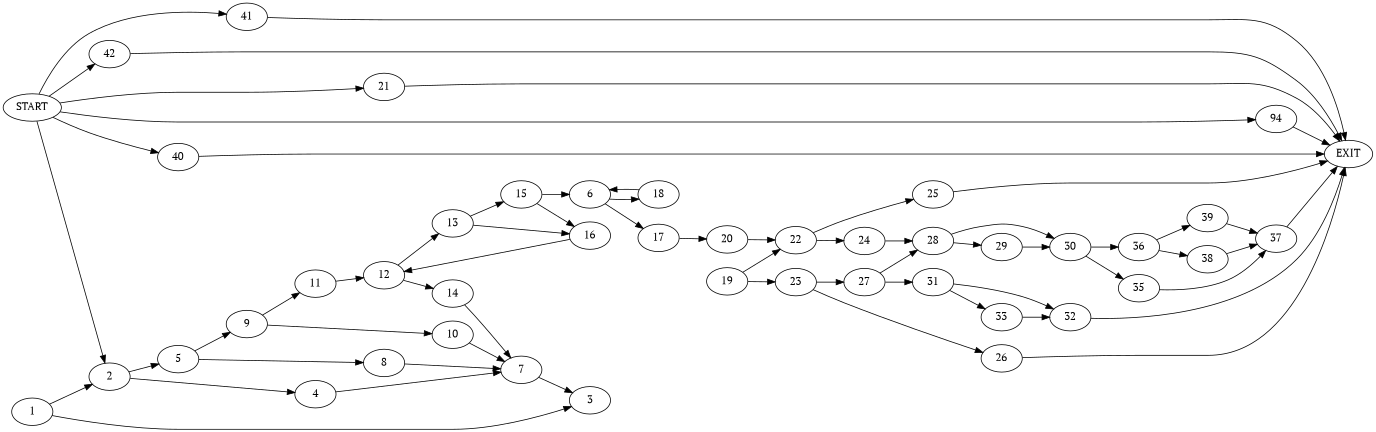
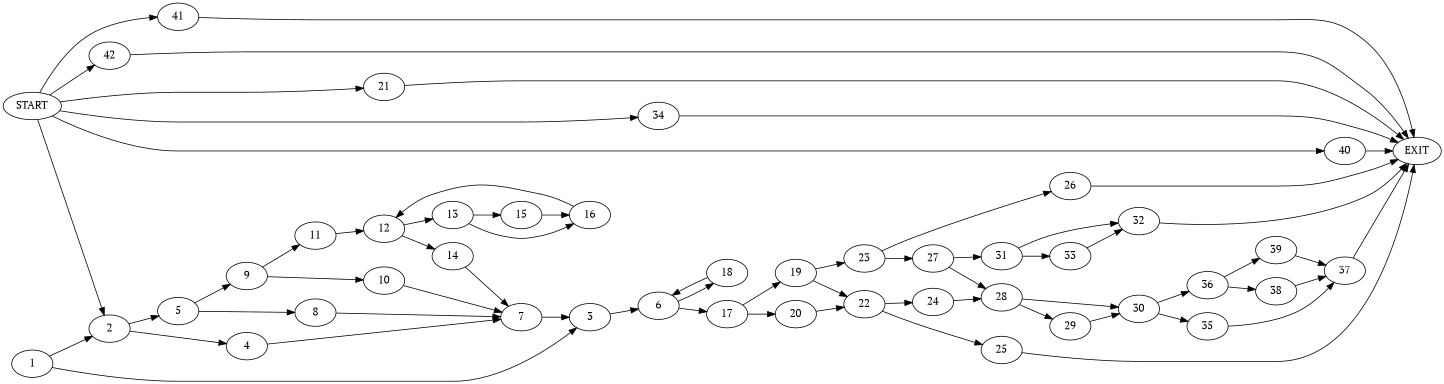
(1276, 119) -> (659, 116)
(552, 194) -> (620, 312)
none -> (758, 296)
